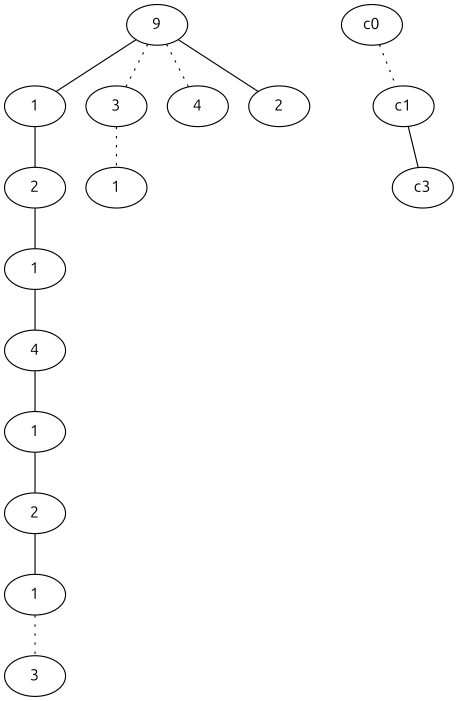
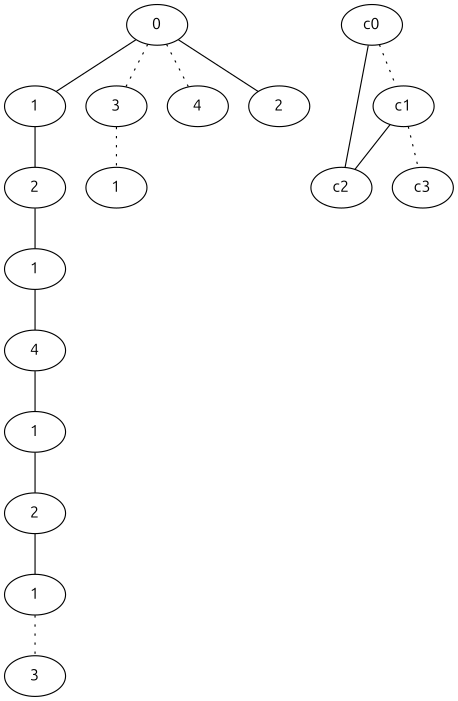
(157, 25) -> (157, 25)
(413, 147) -> (413, 147)
none -> (341, 188)
